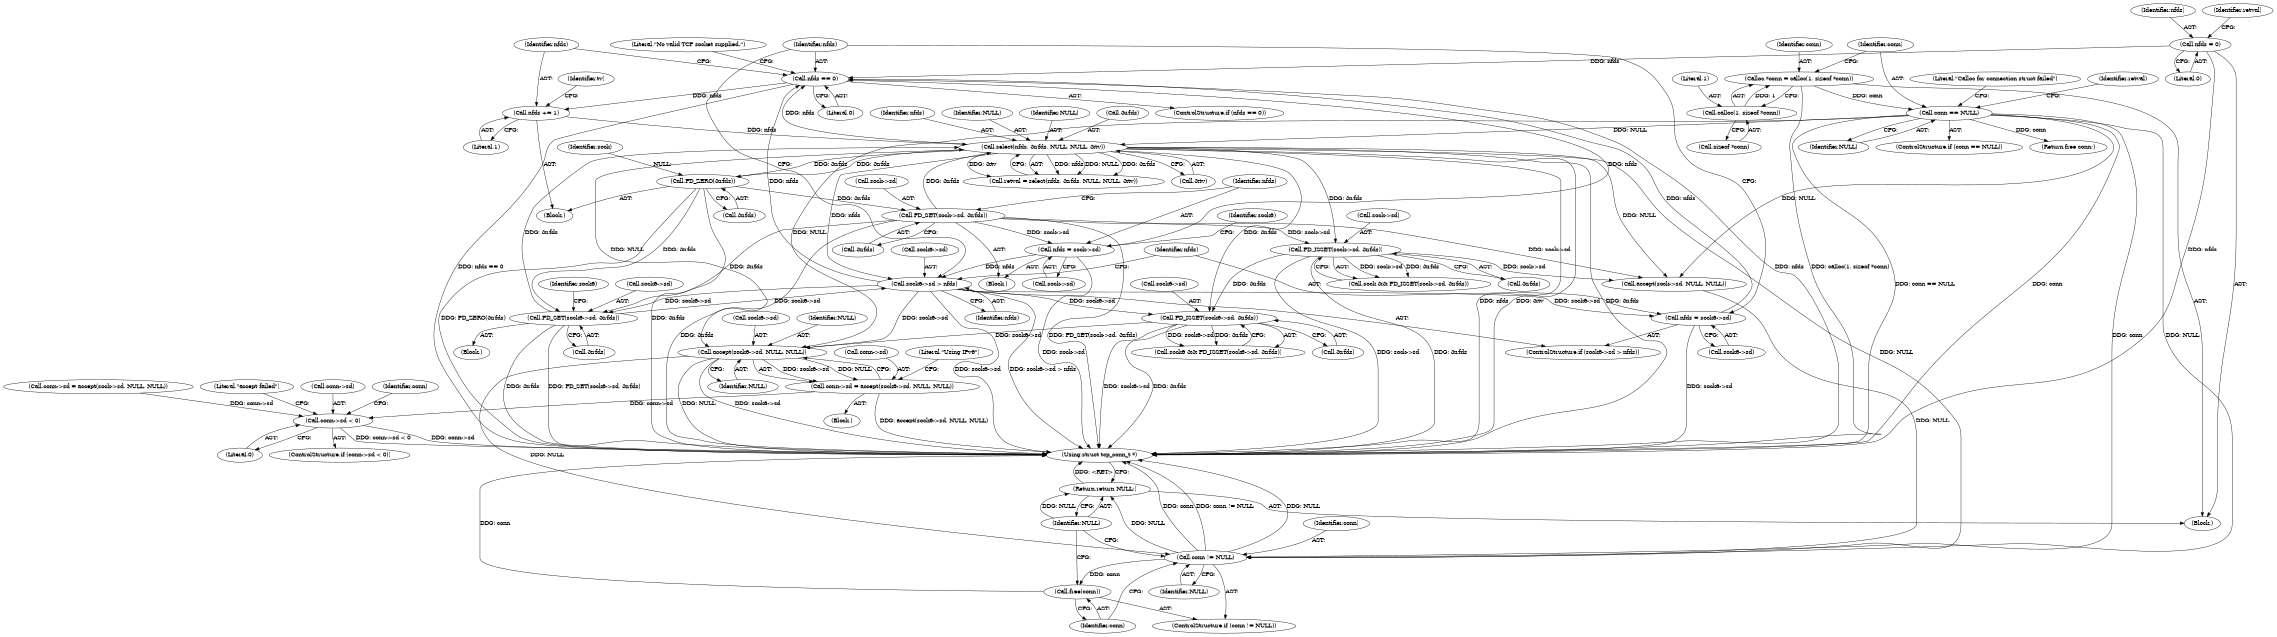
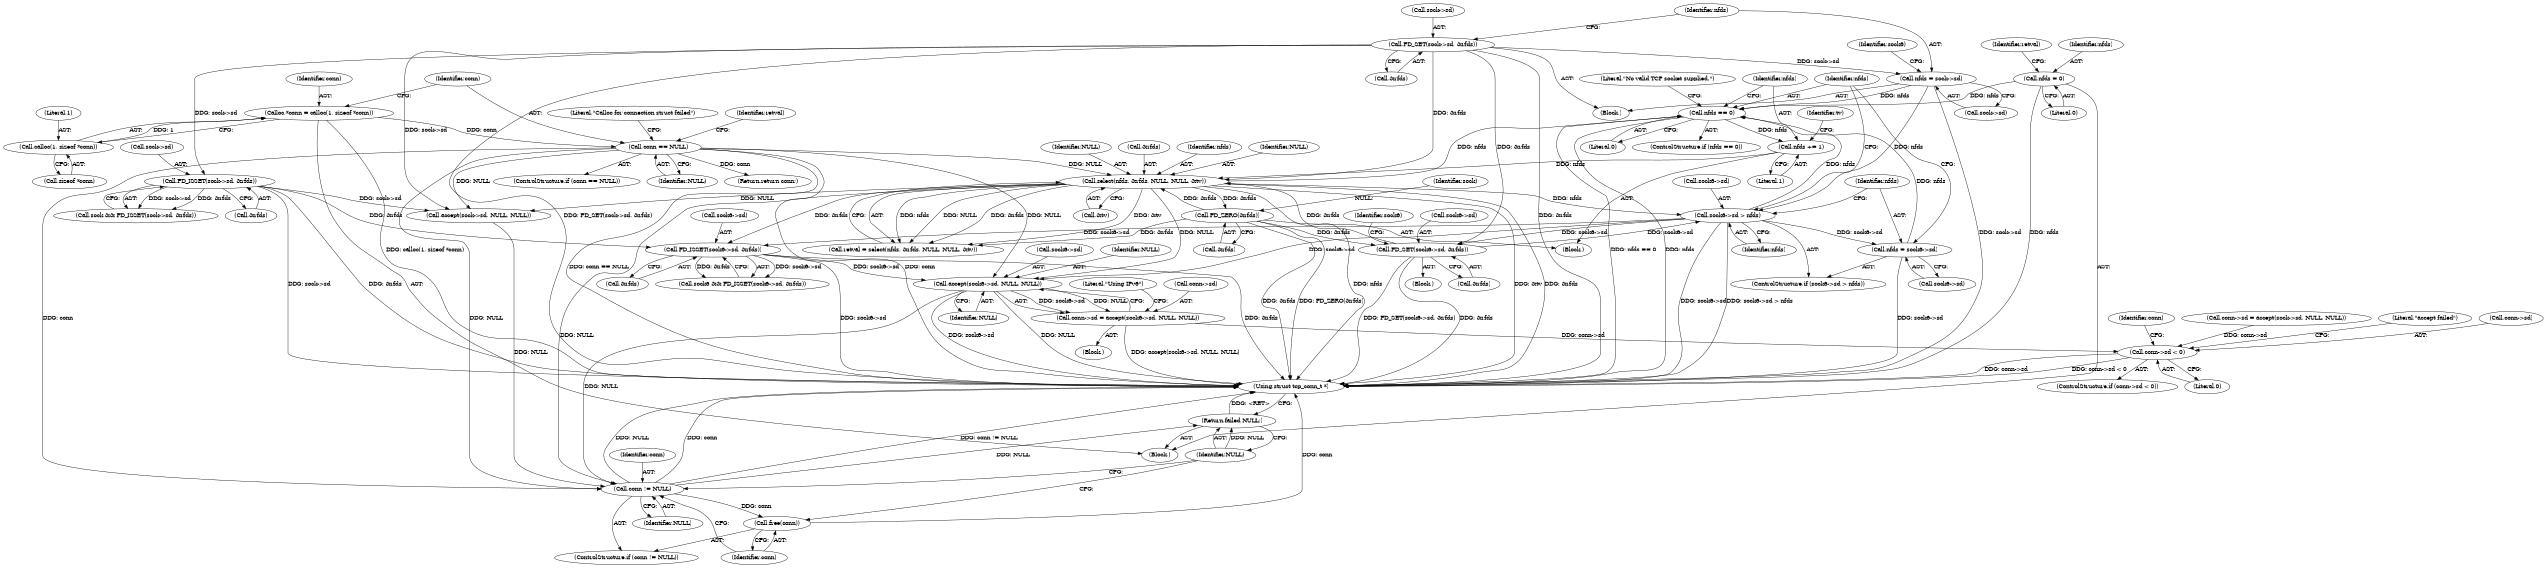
(2068, 147) -> (768, 182)
(1285, 156) -> none
(827, 199) -> (1086, 239)
(1105, 489) -> (1232, 421)
